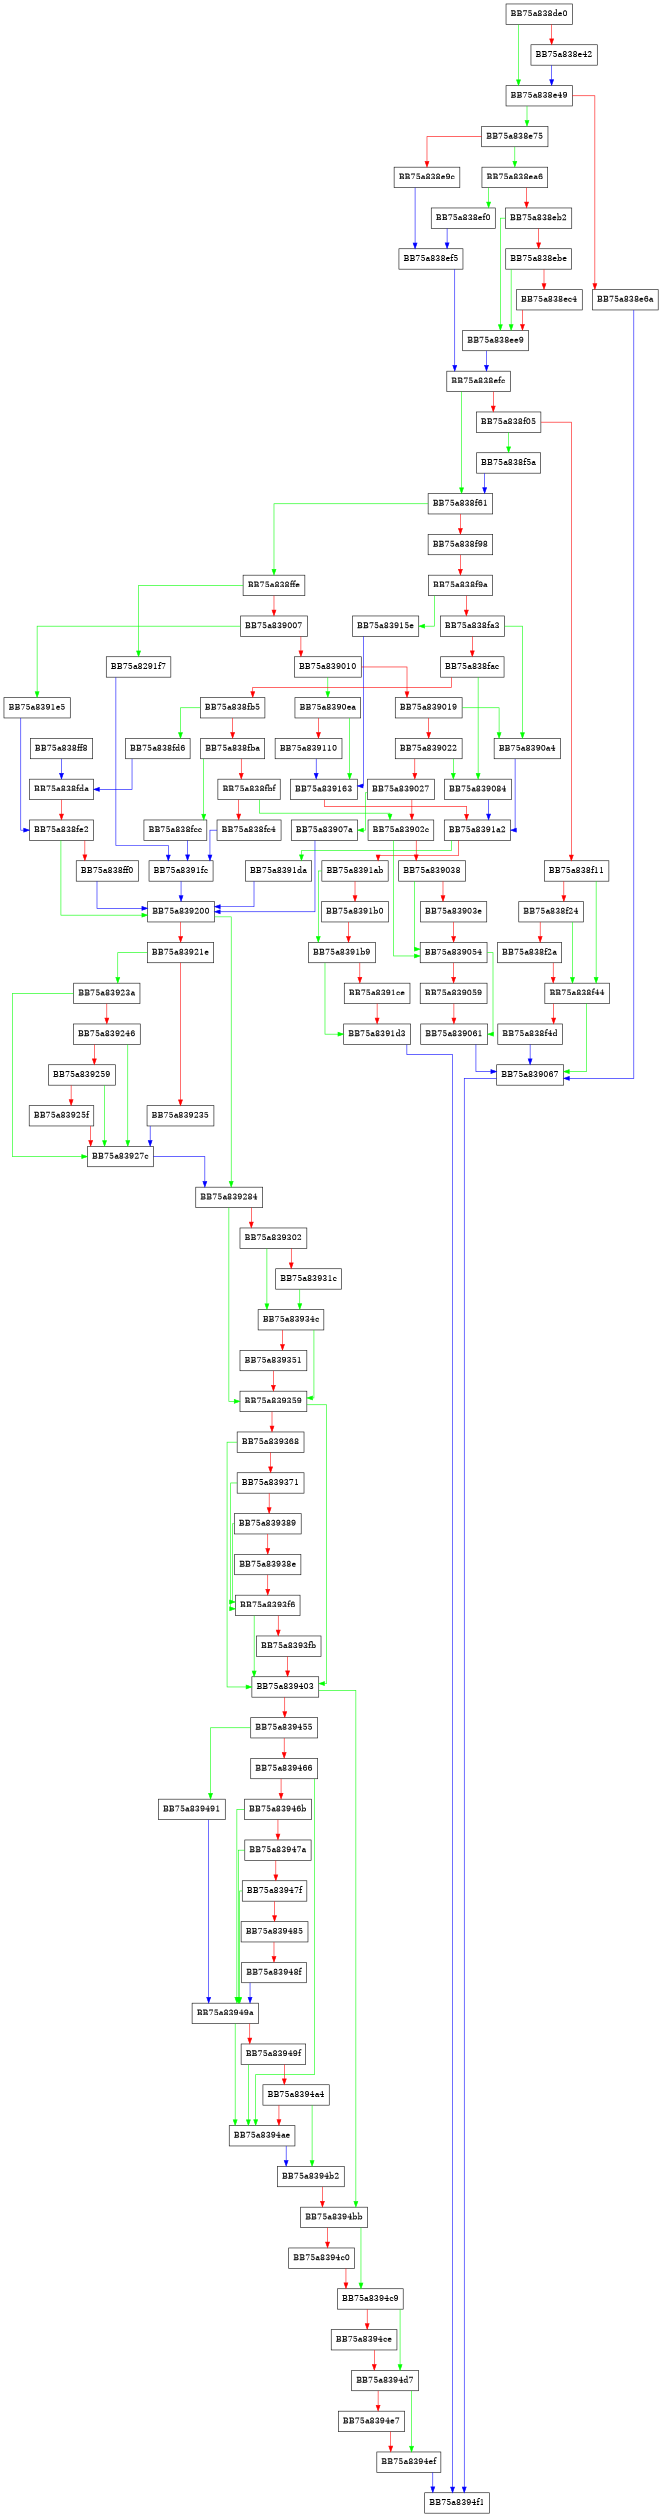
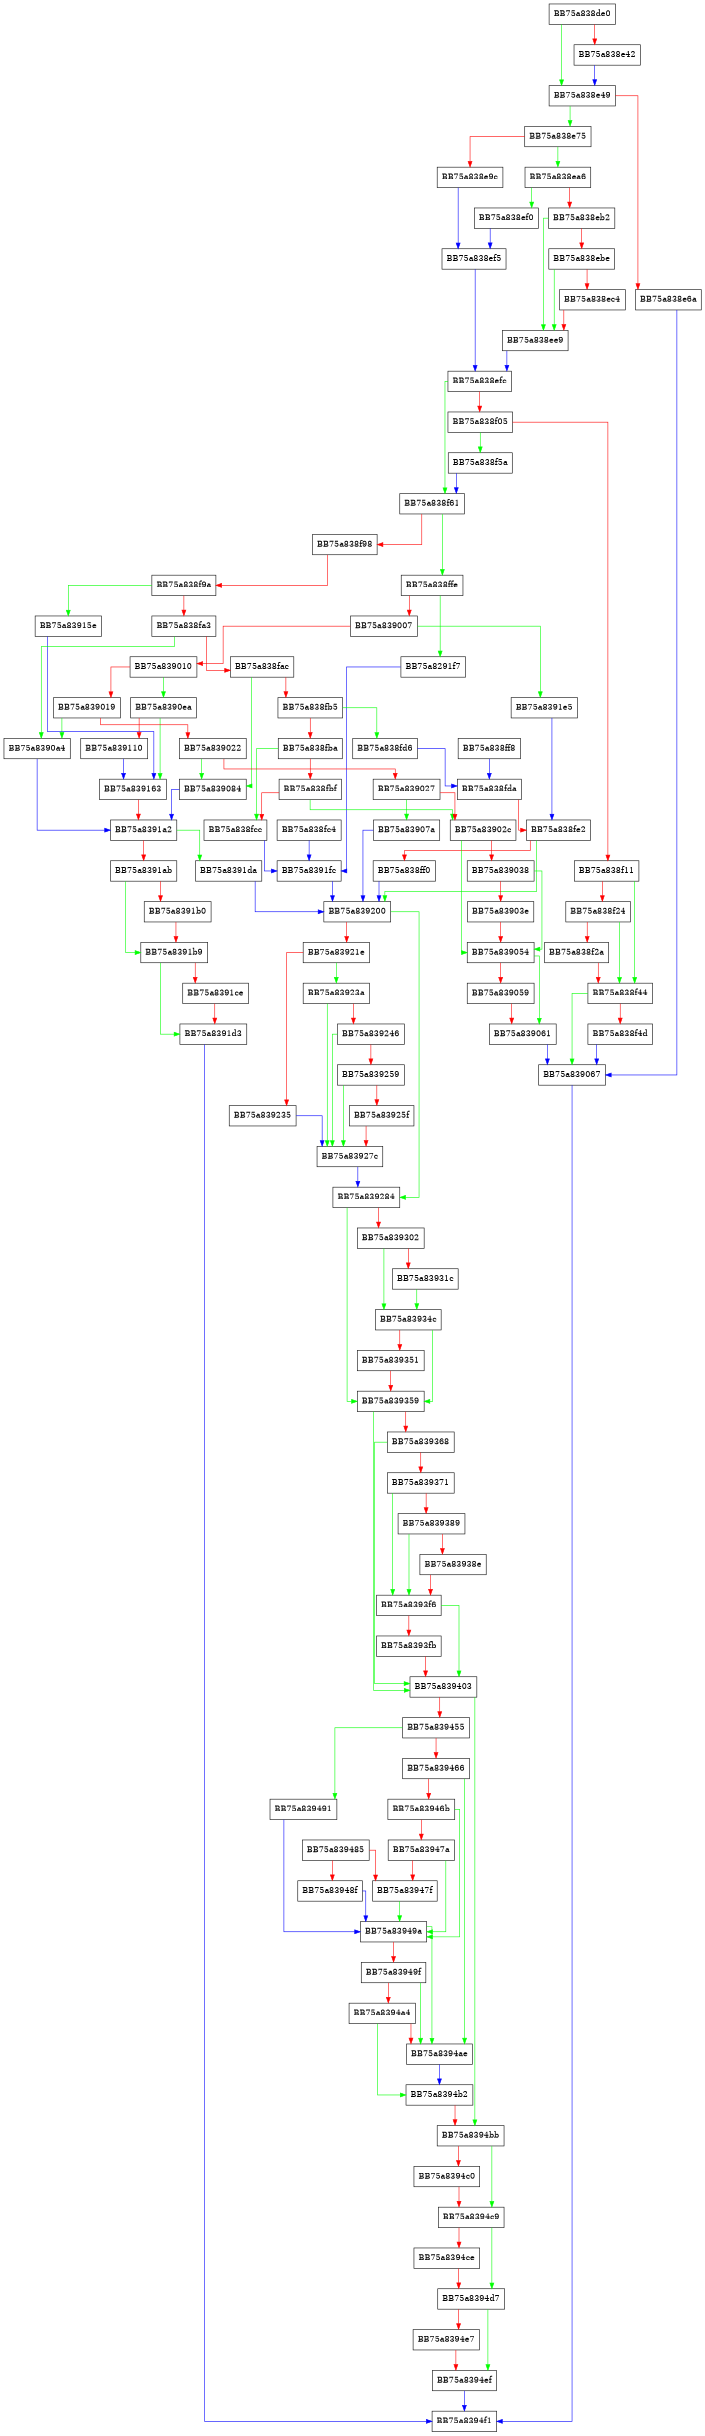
(239, 807) -> (262, 795)
(275, 1908) -> (376, 1859)
